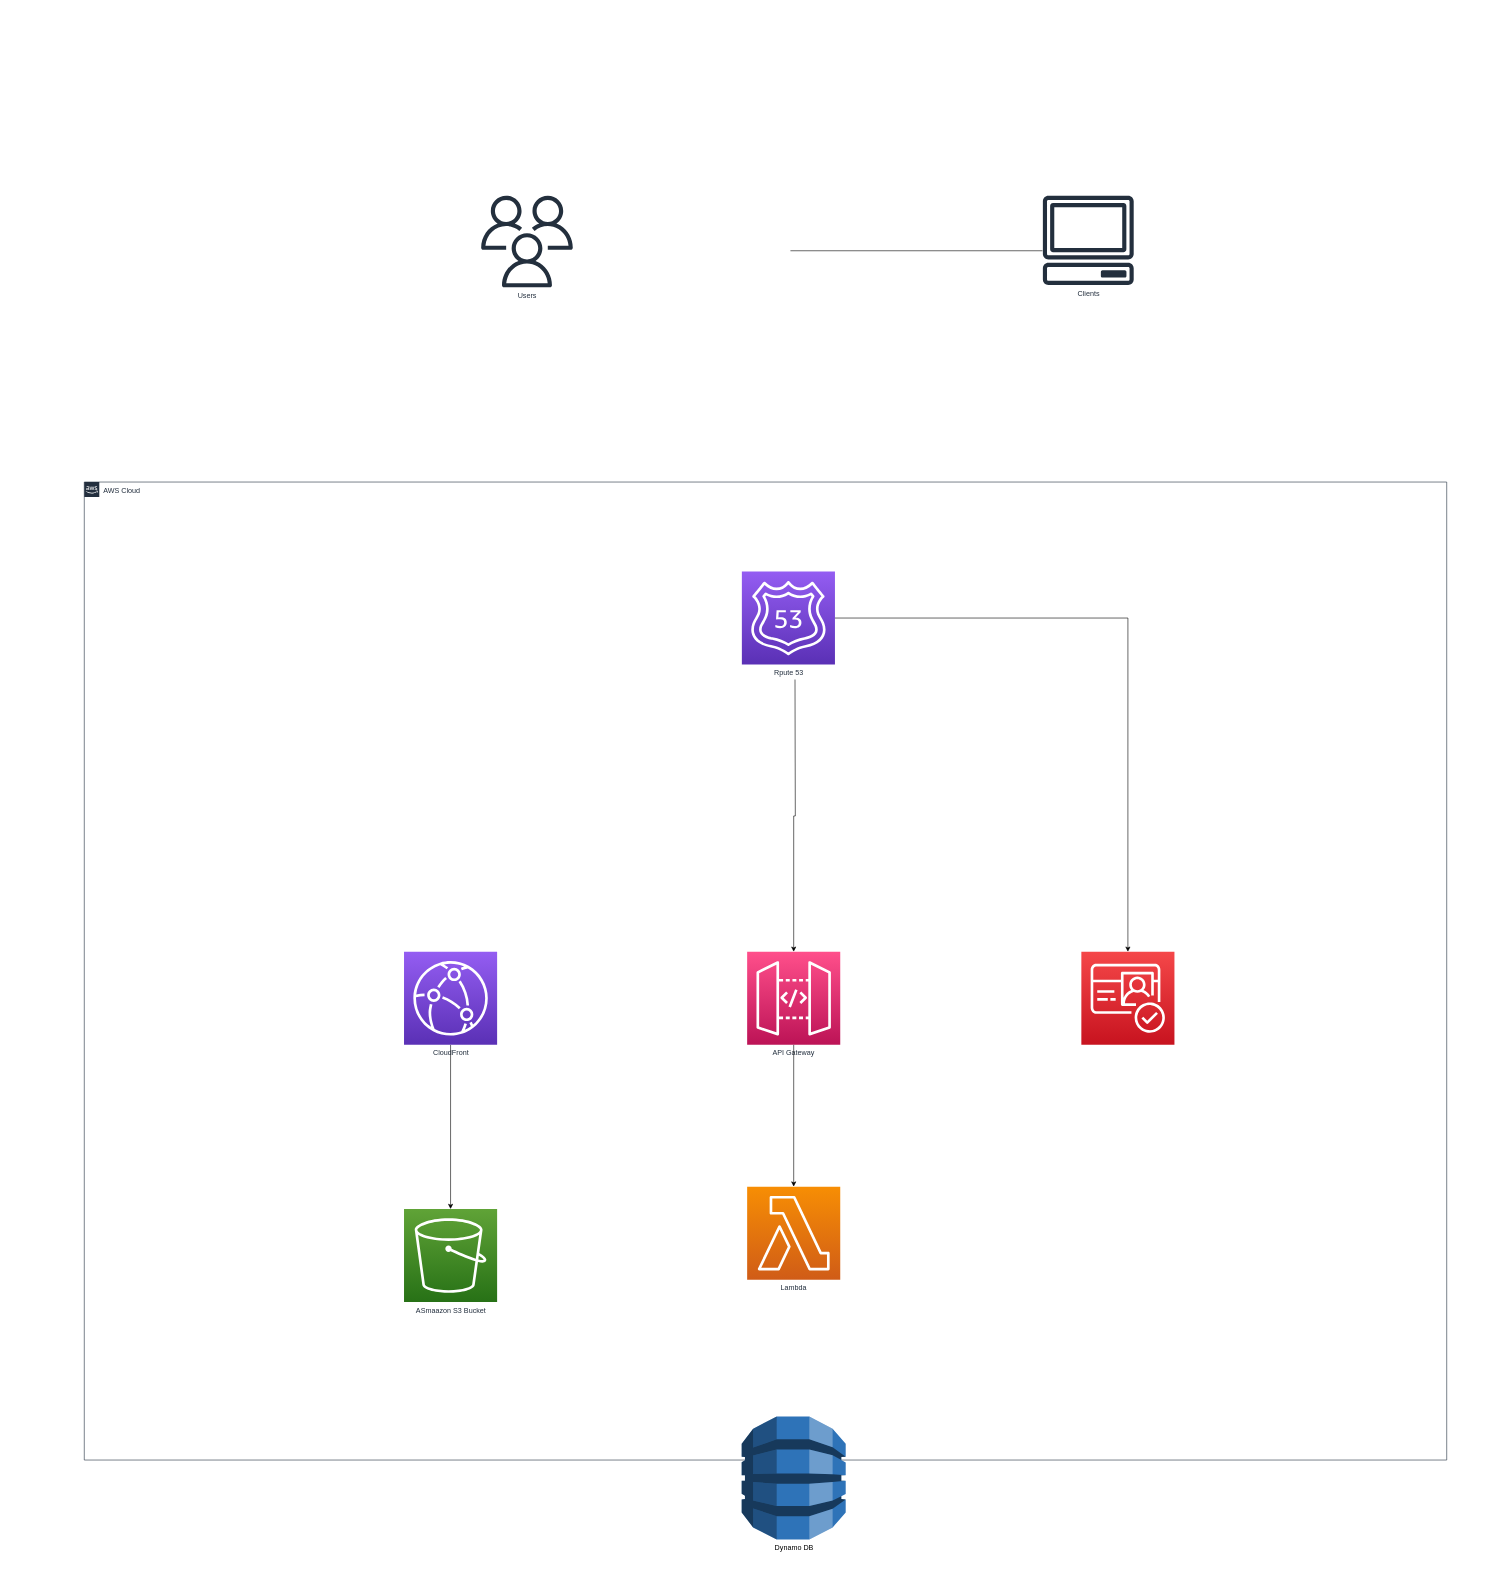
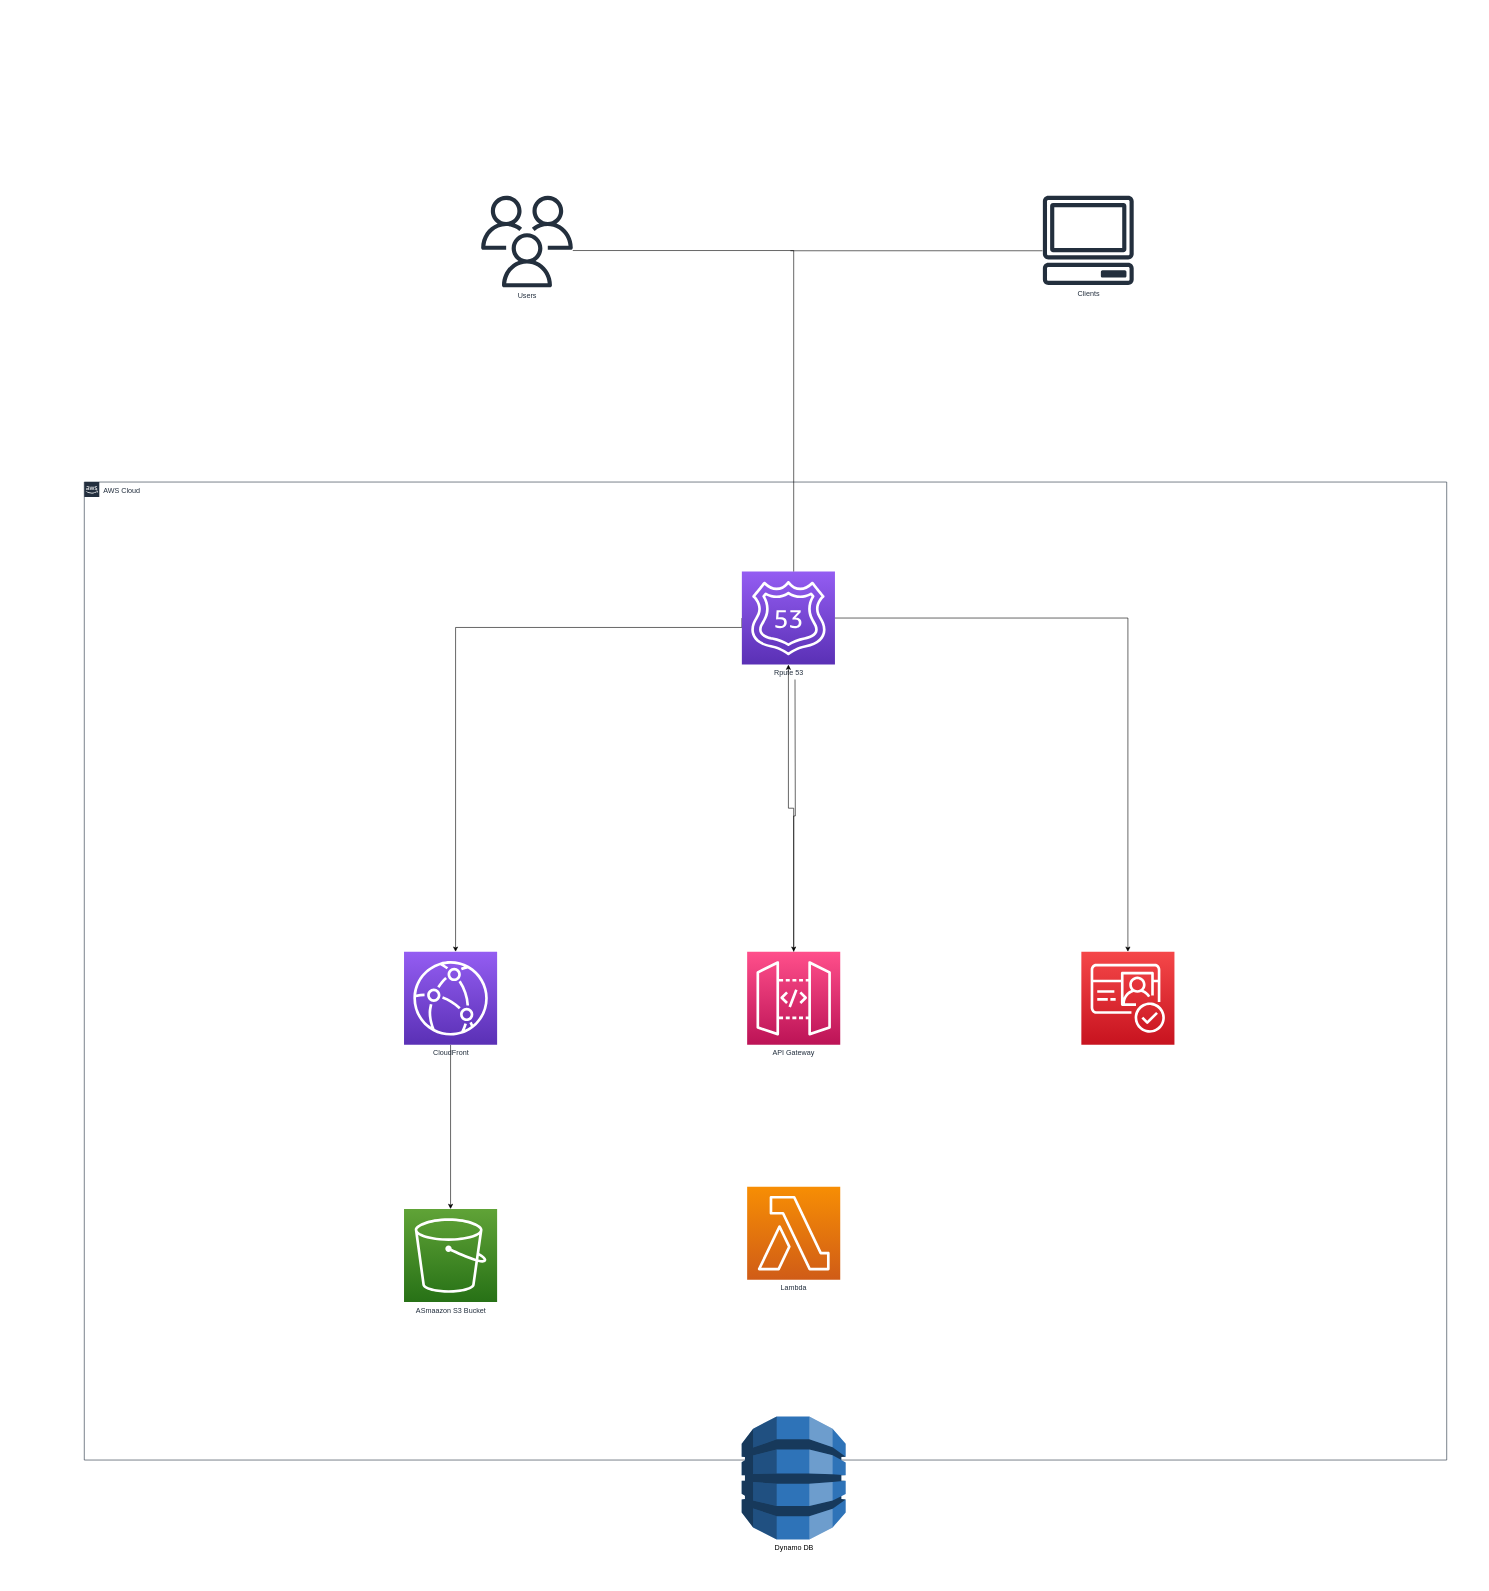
none -> (794, 302)
none -> (456, 644)
(794, 1181) -> (789, 741)
